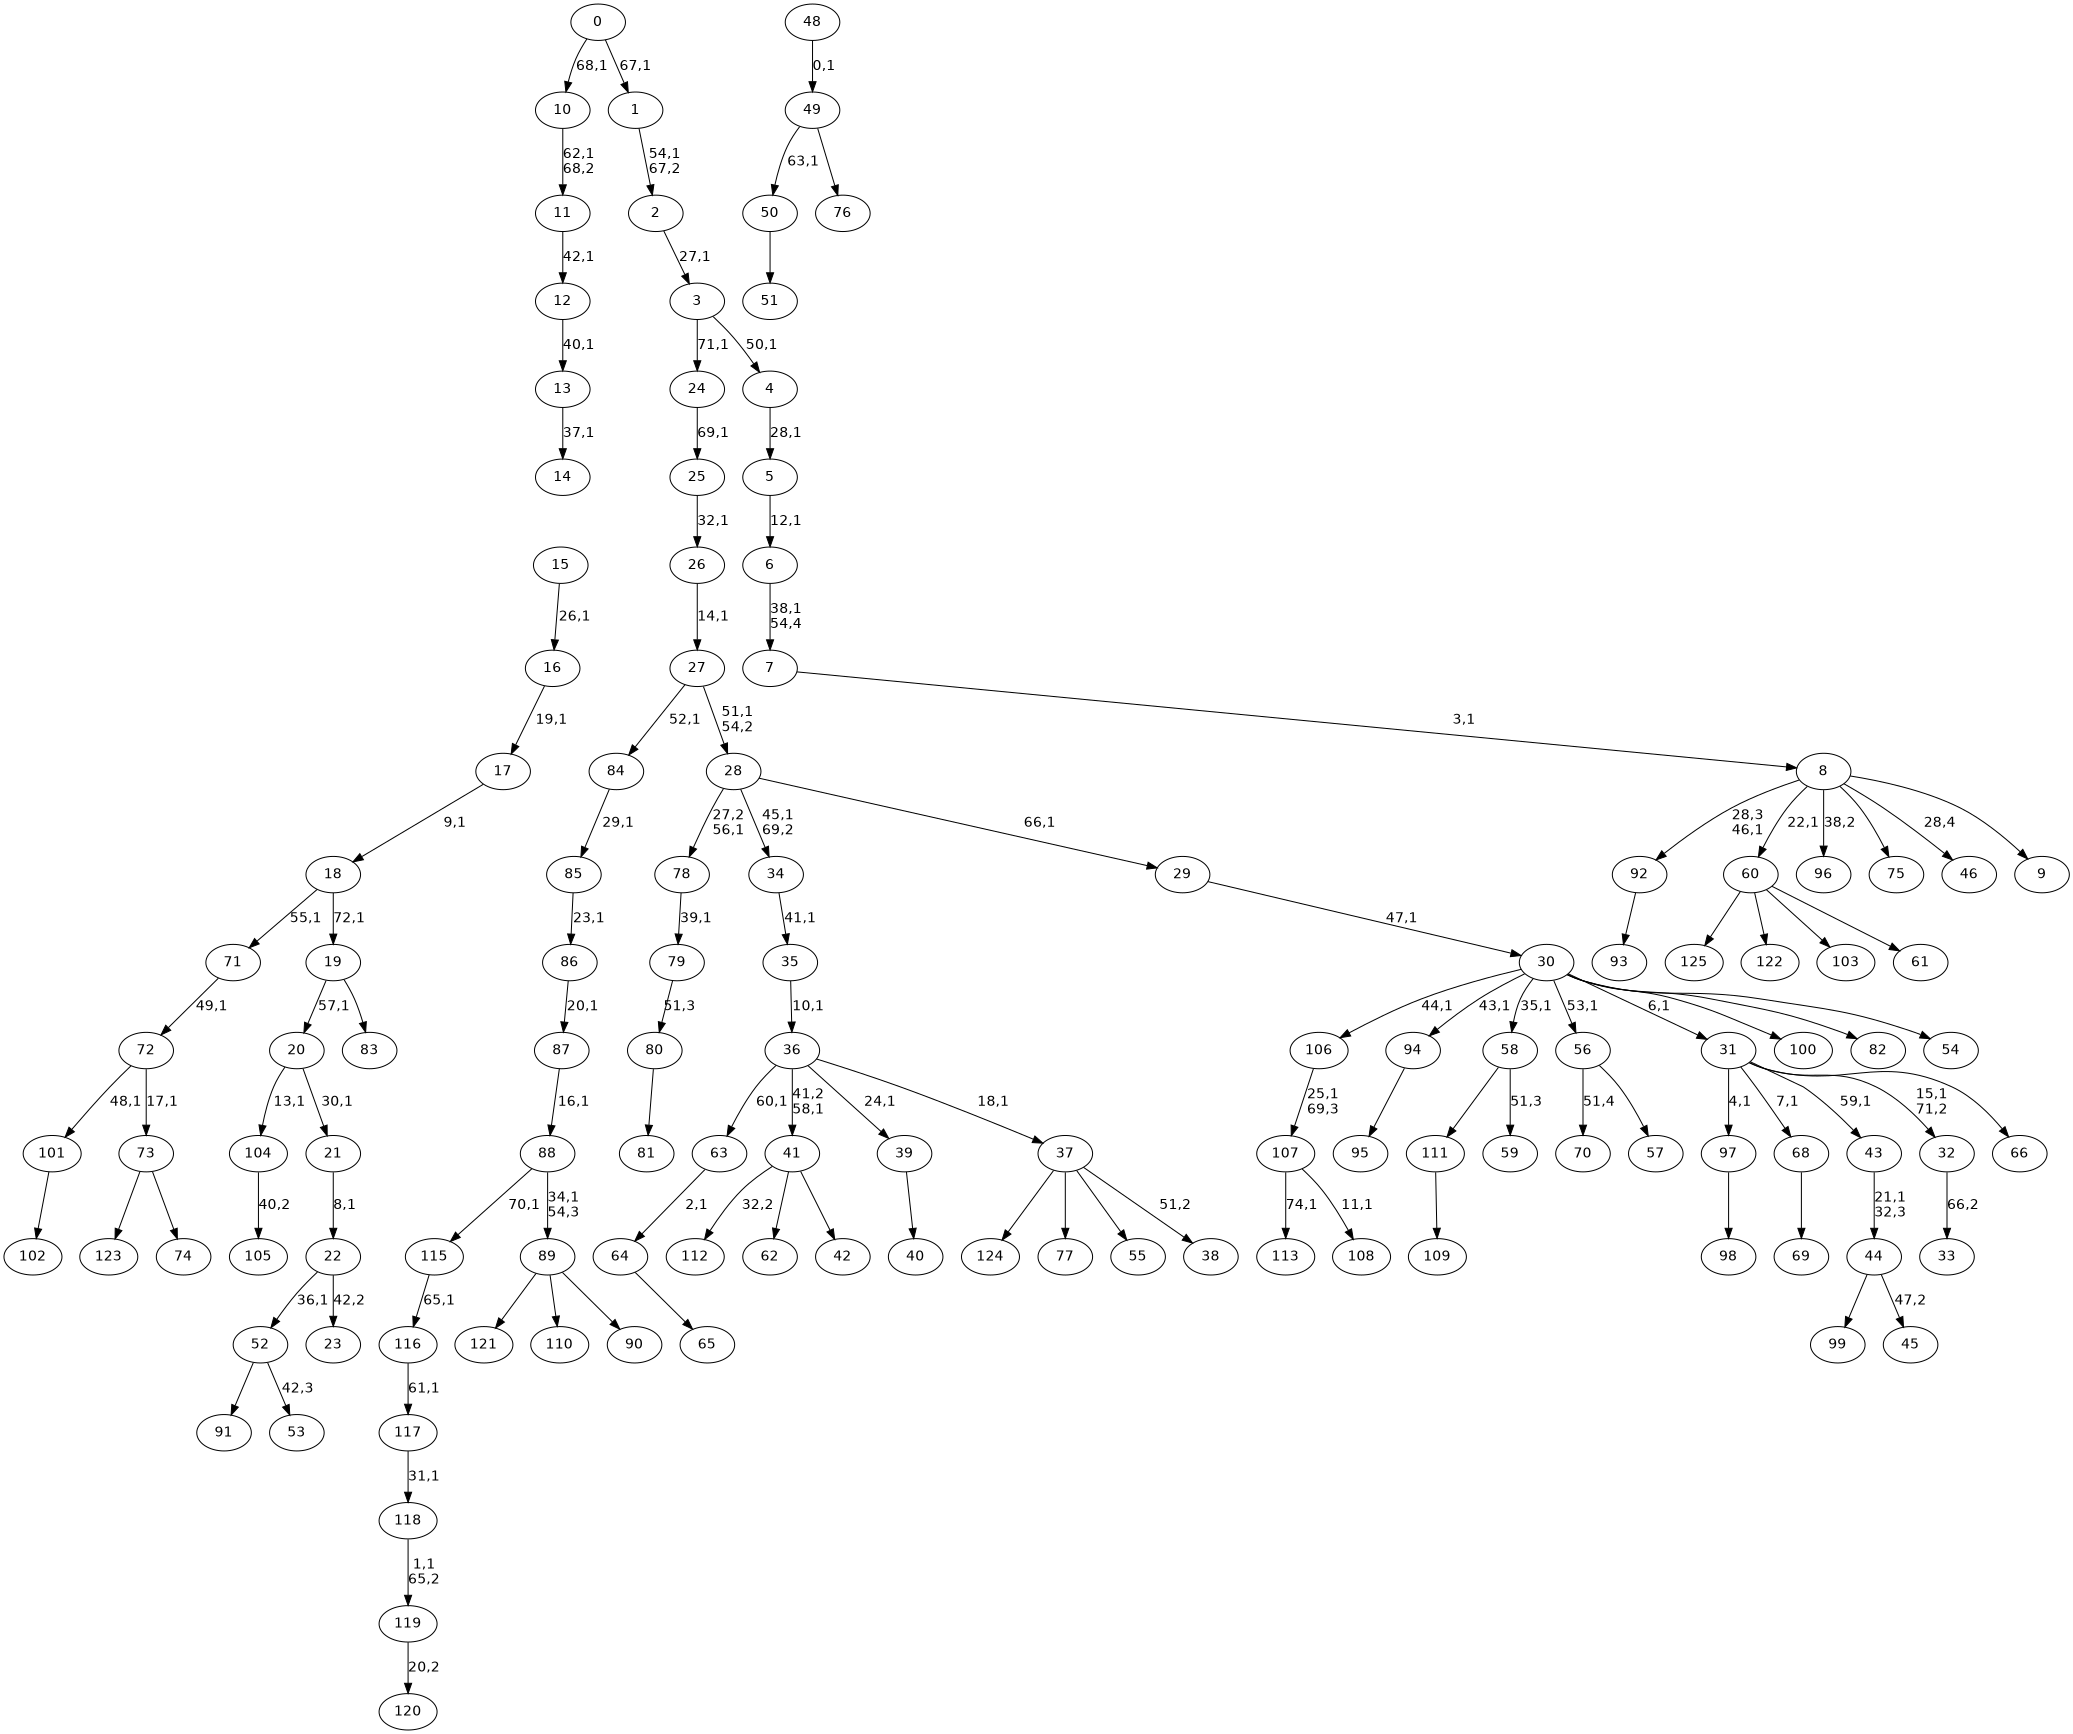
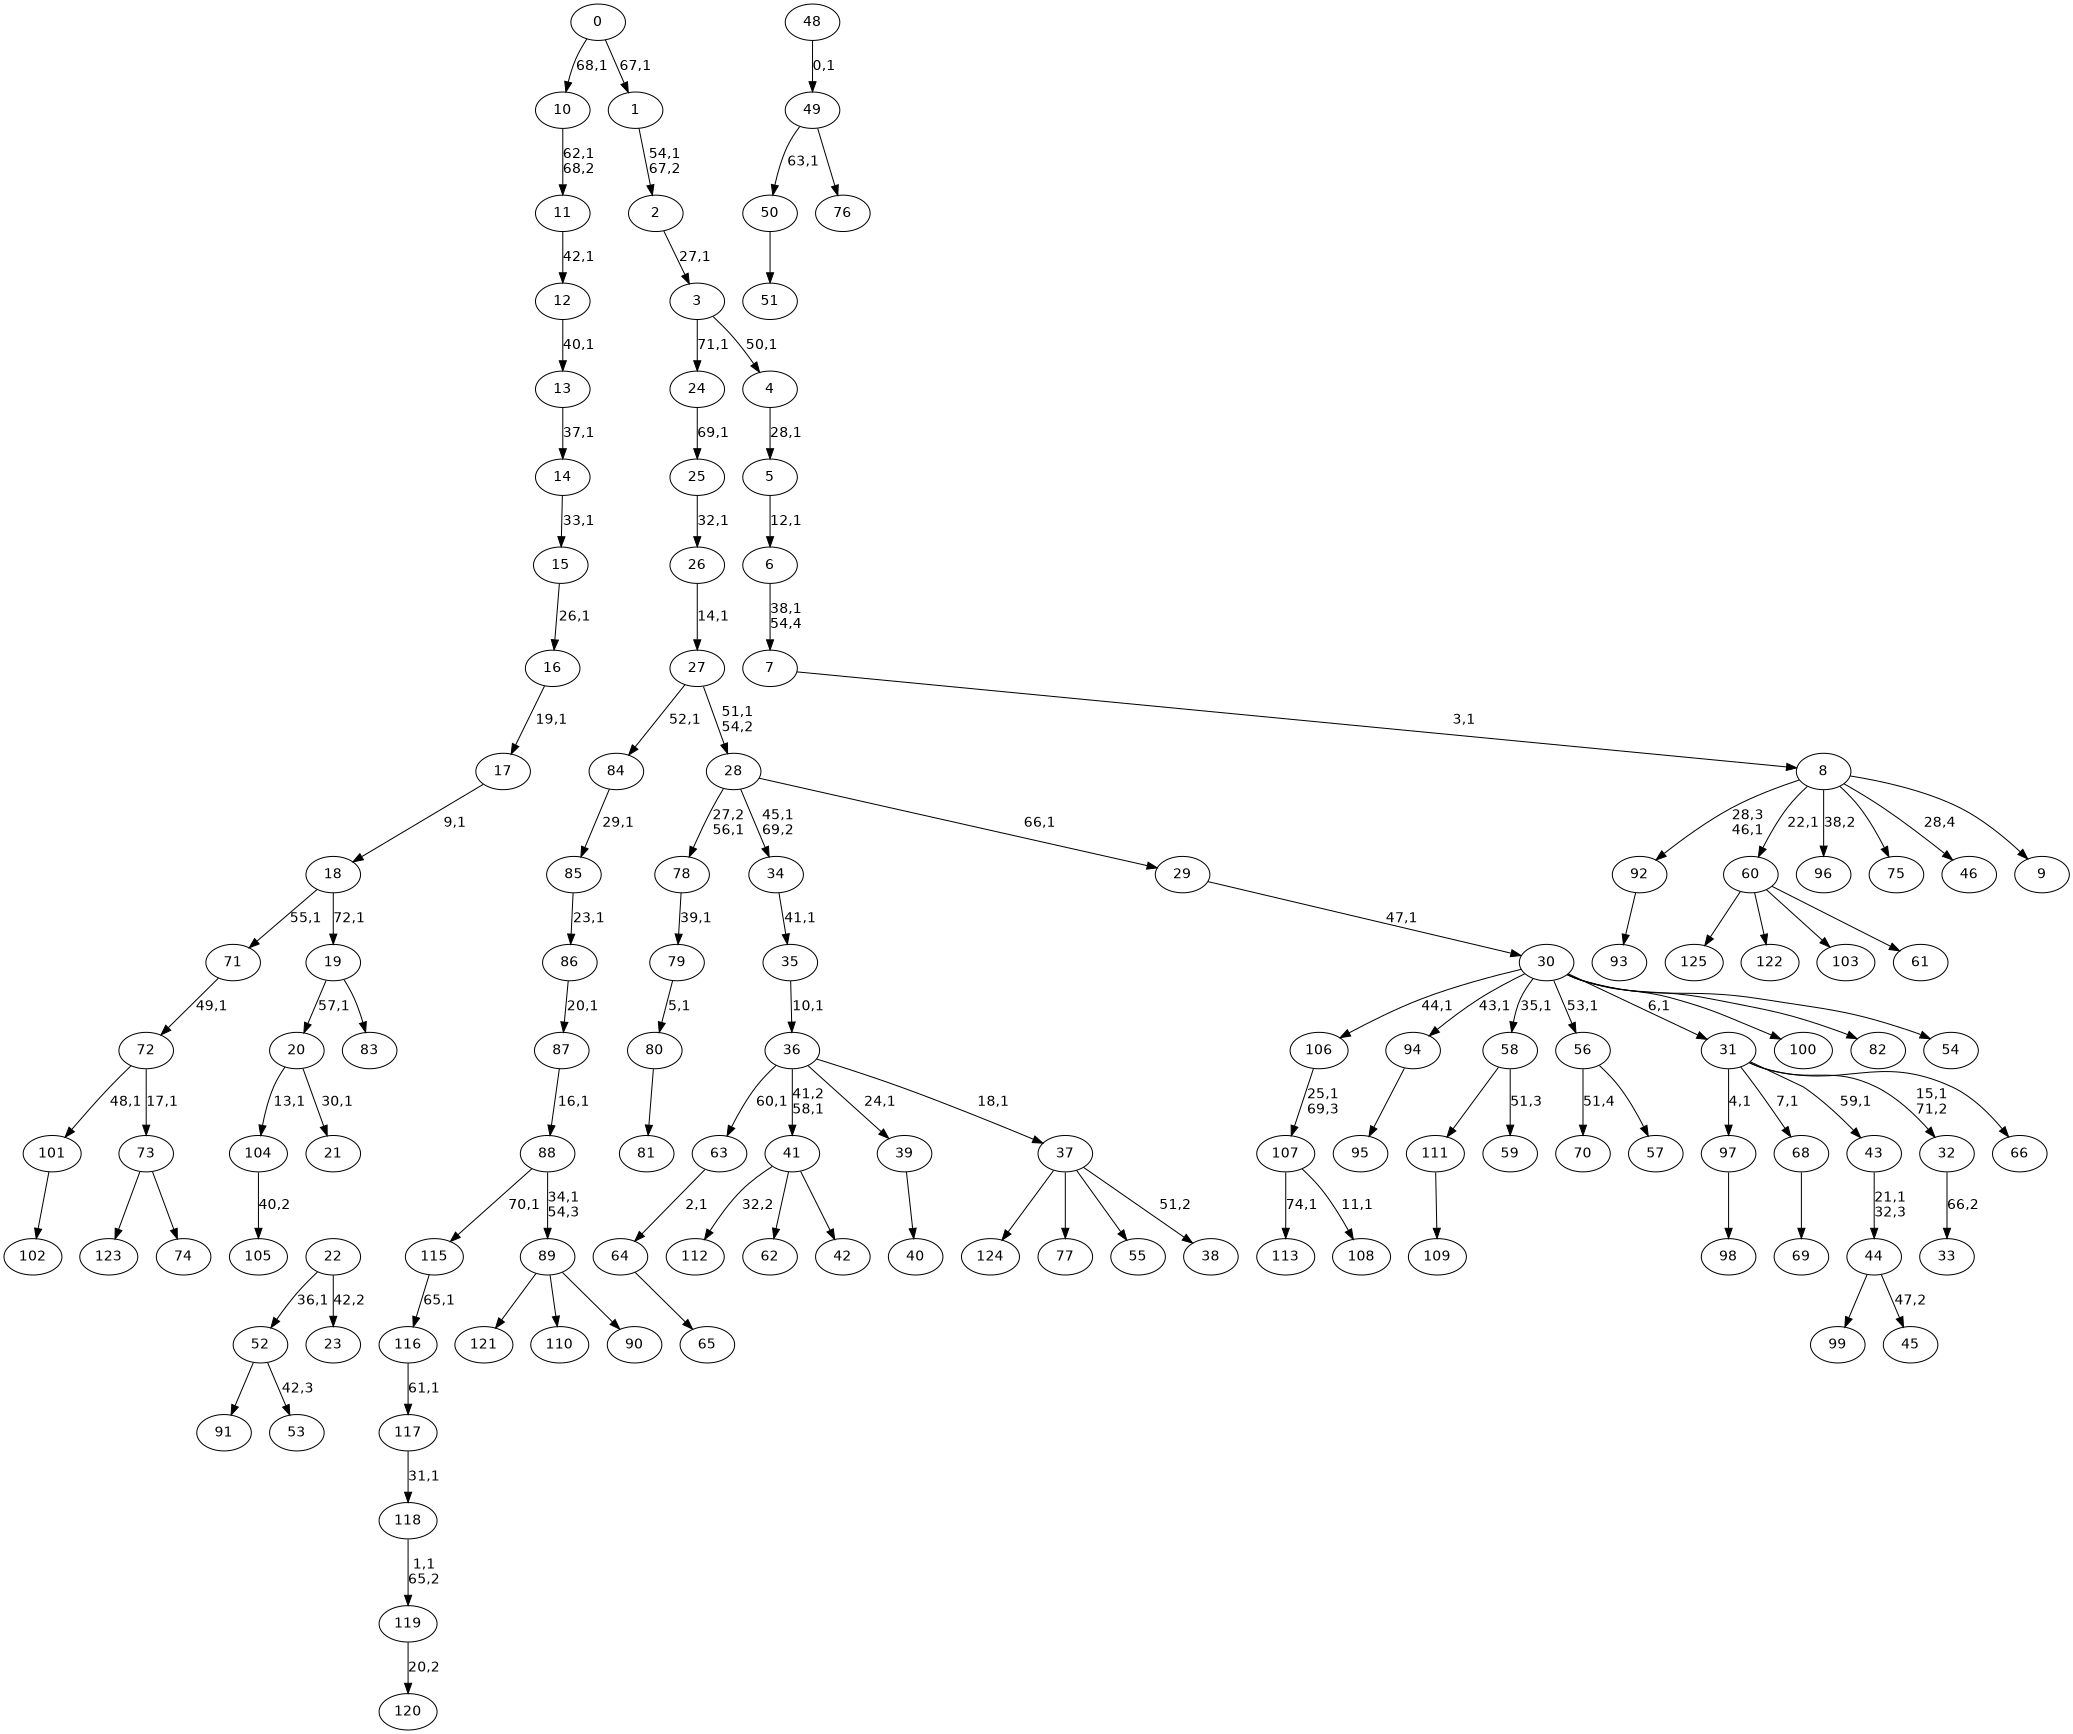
none -> (562, 516)
(680, 1007) -> (680, 1007)
(333, 1200) -> none
